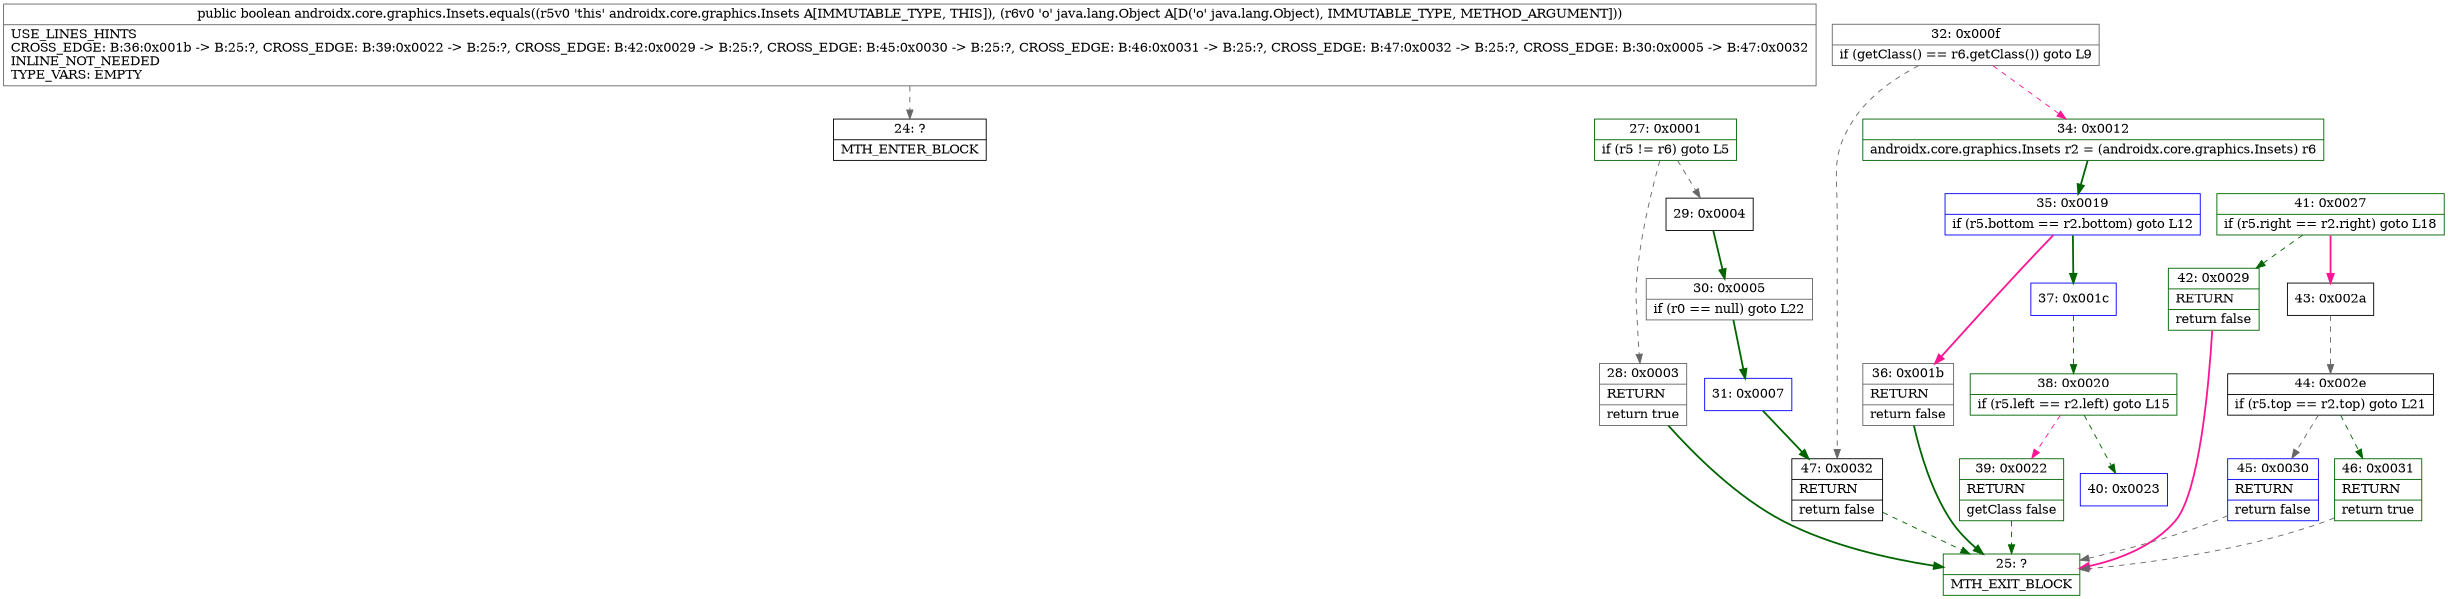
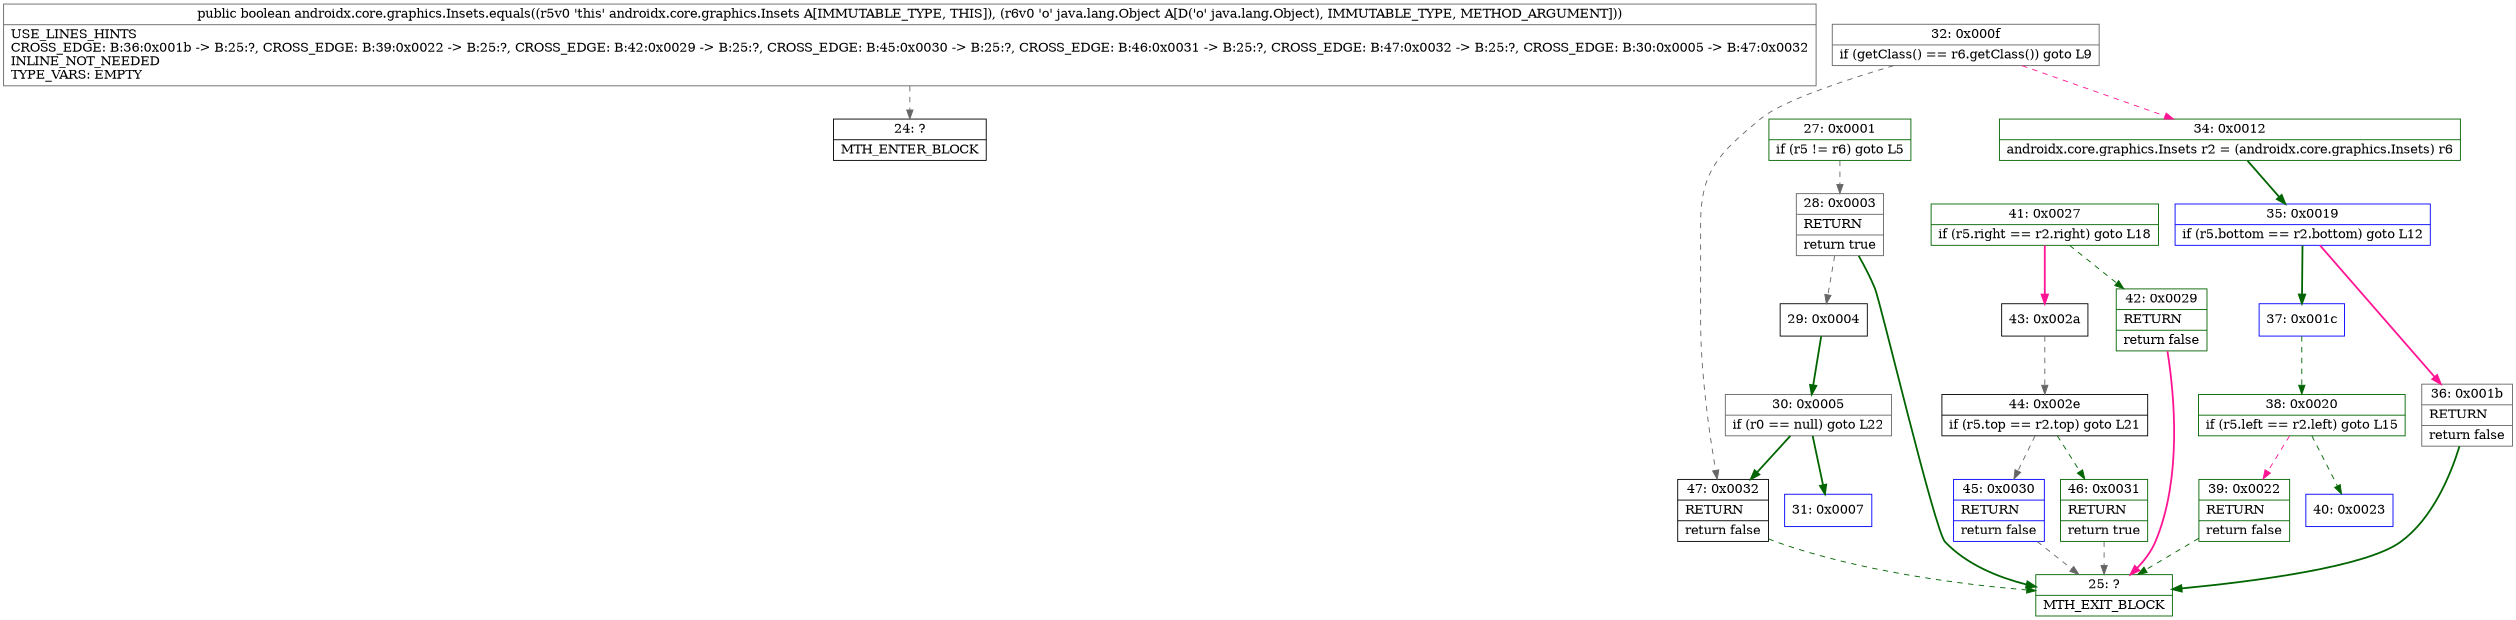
(1687, 175) -> (1831, 275)
(1782, 431) -> (1774, 454)
(2012, 510) -> (2244, 531)
